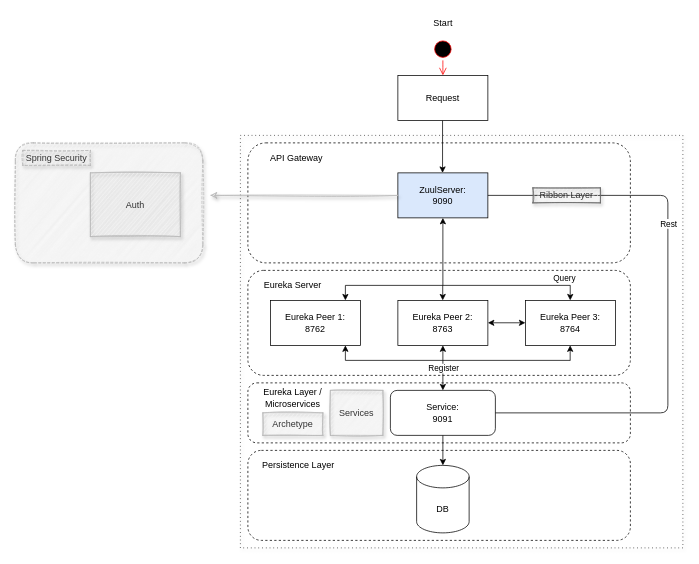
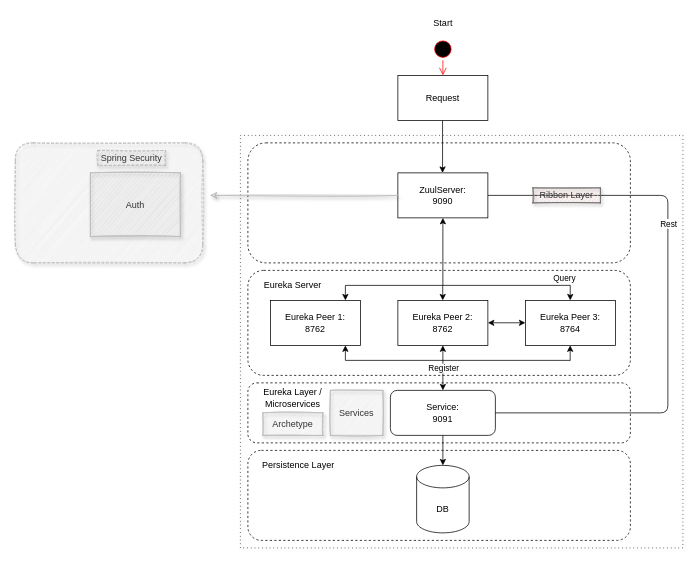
(57, 158) -> (132, 158)
(297, 158) -> none
(443, 195) -> (443, 195)
(567, 195) -> (567, 195)
(443, 323) -> (443, 323)
